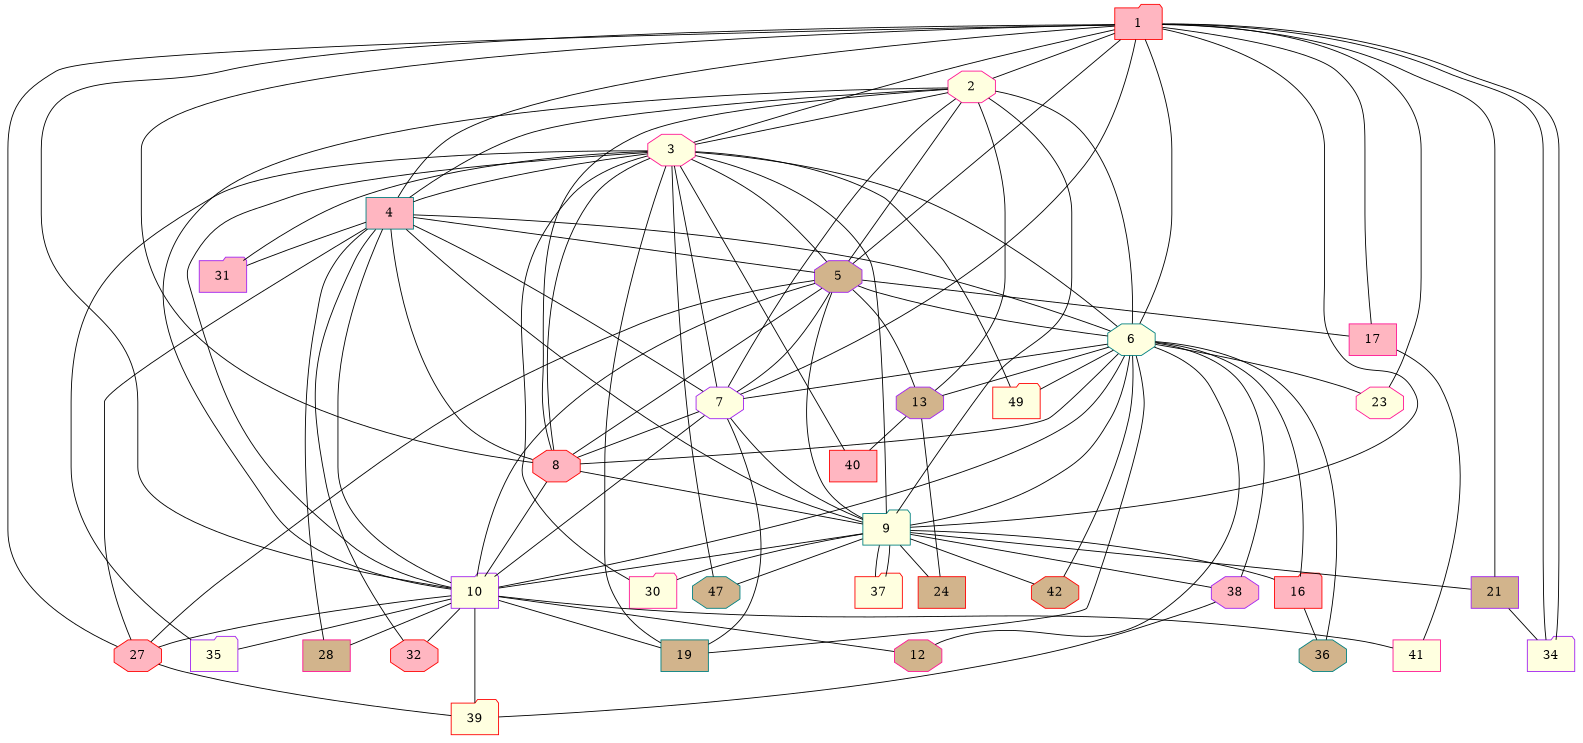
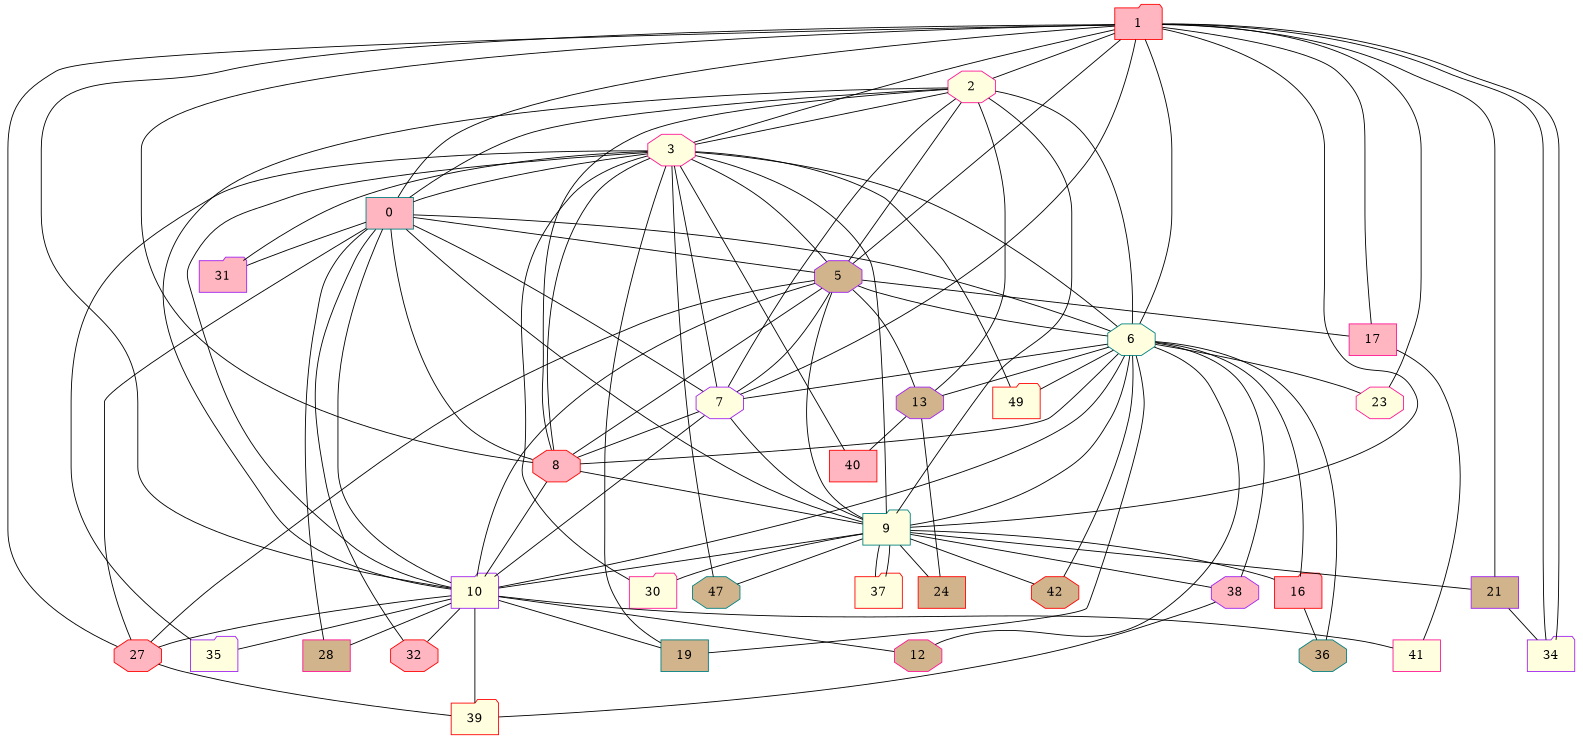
(390, 213) -> (390, 213)
(760, 539) -> none
